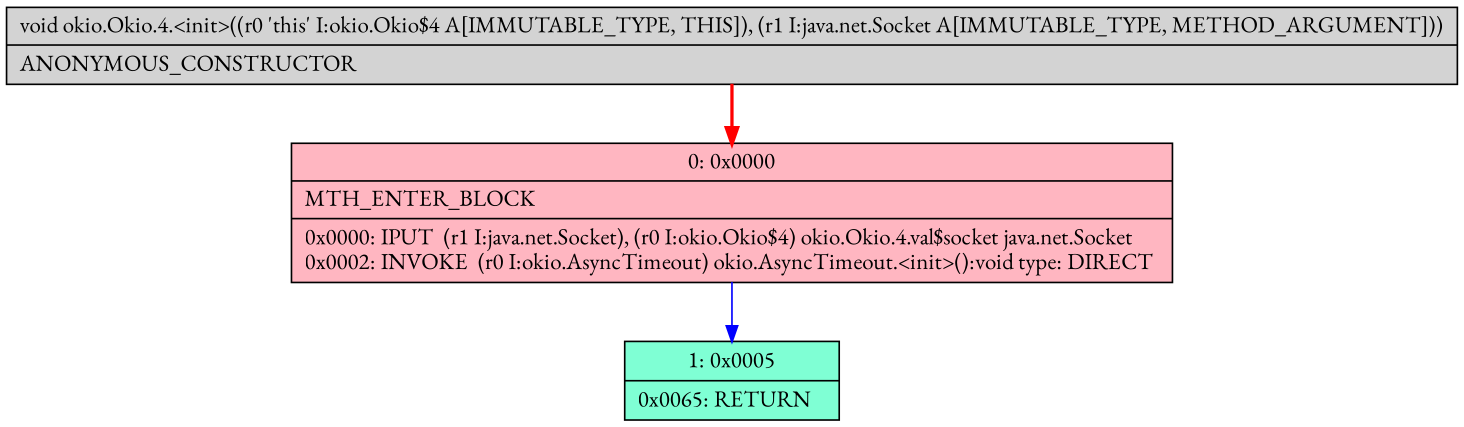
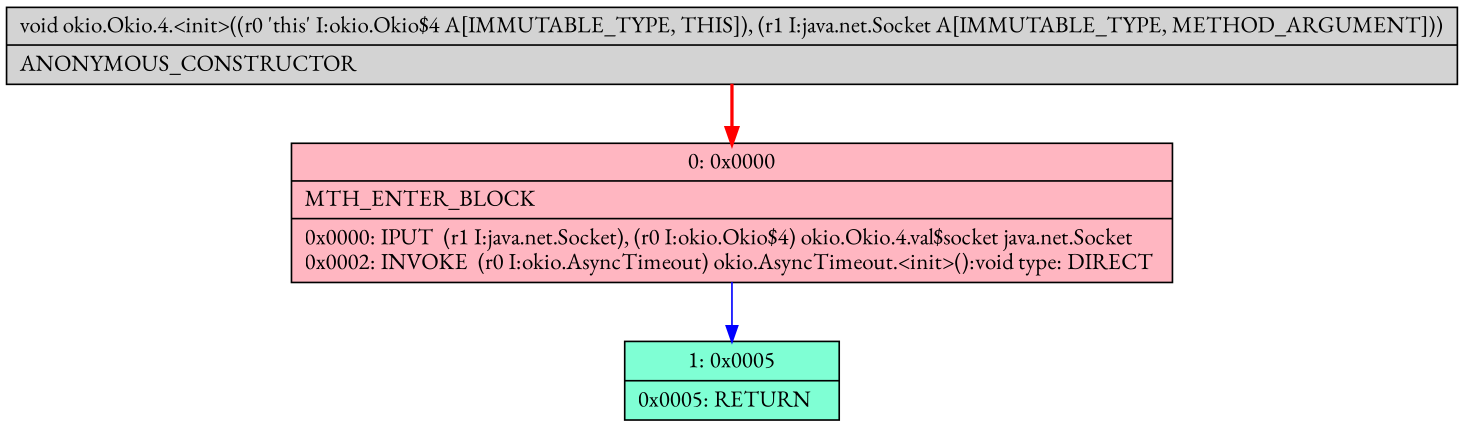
(732, 400) -> (732, 400)
